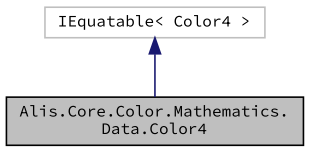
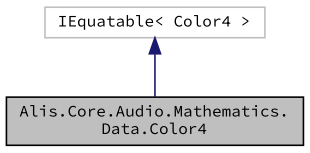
(155, 121) -> (155, 121)
